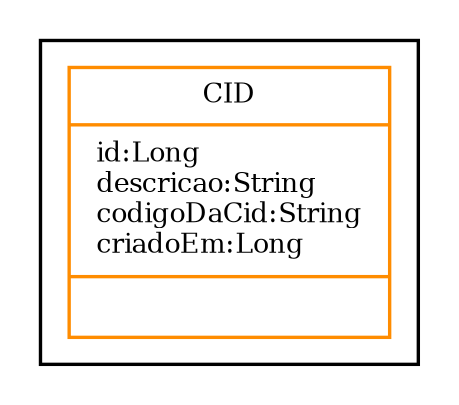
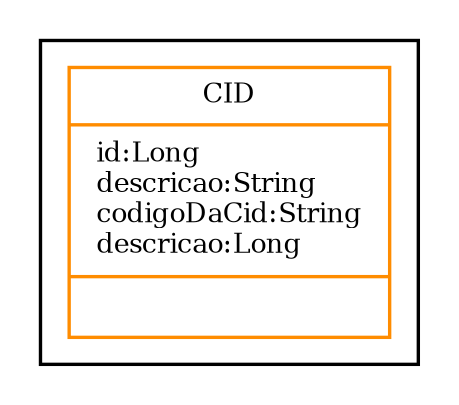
(201, 245) -> (199, 245)
